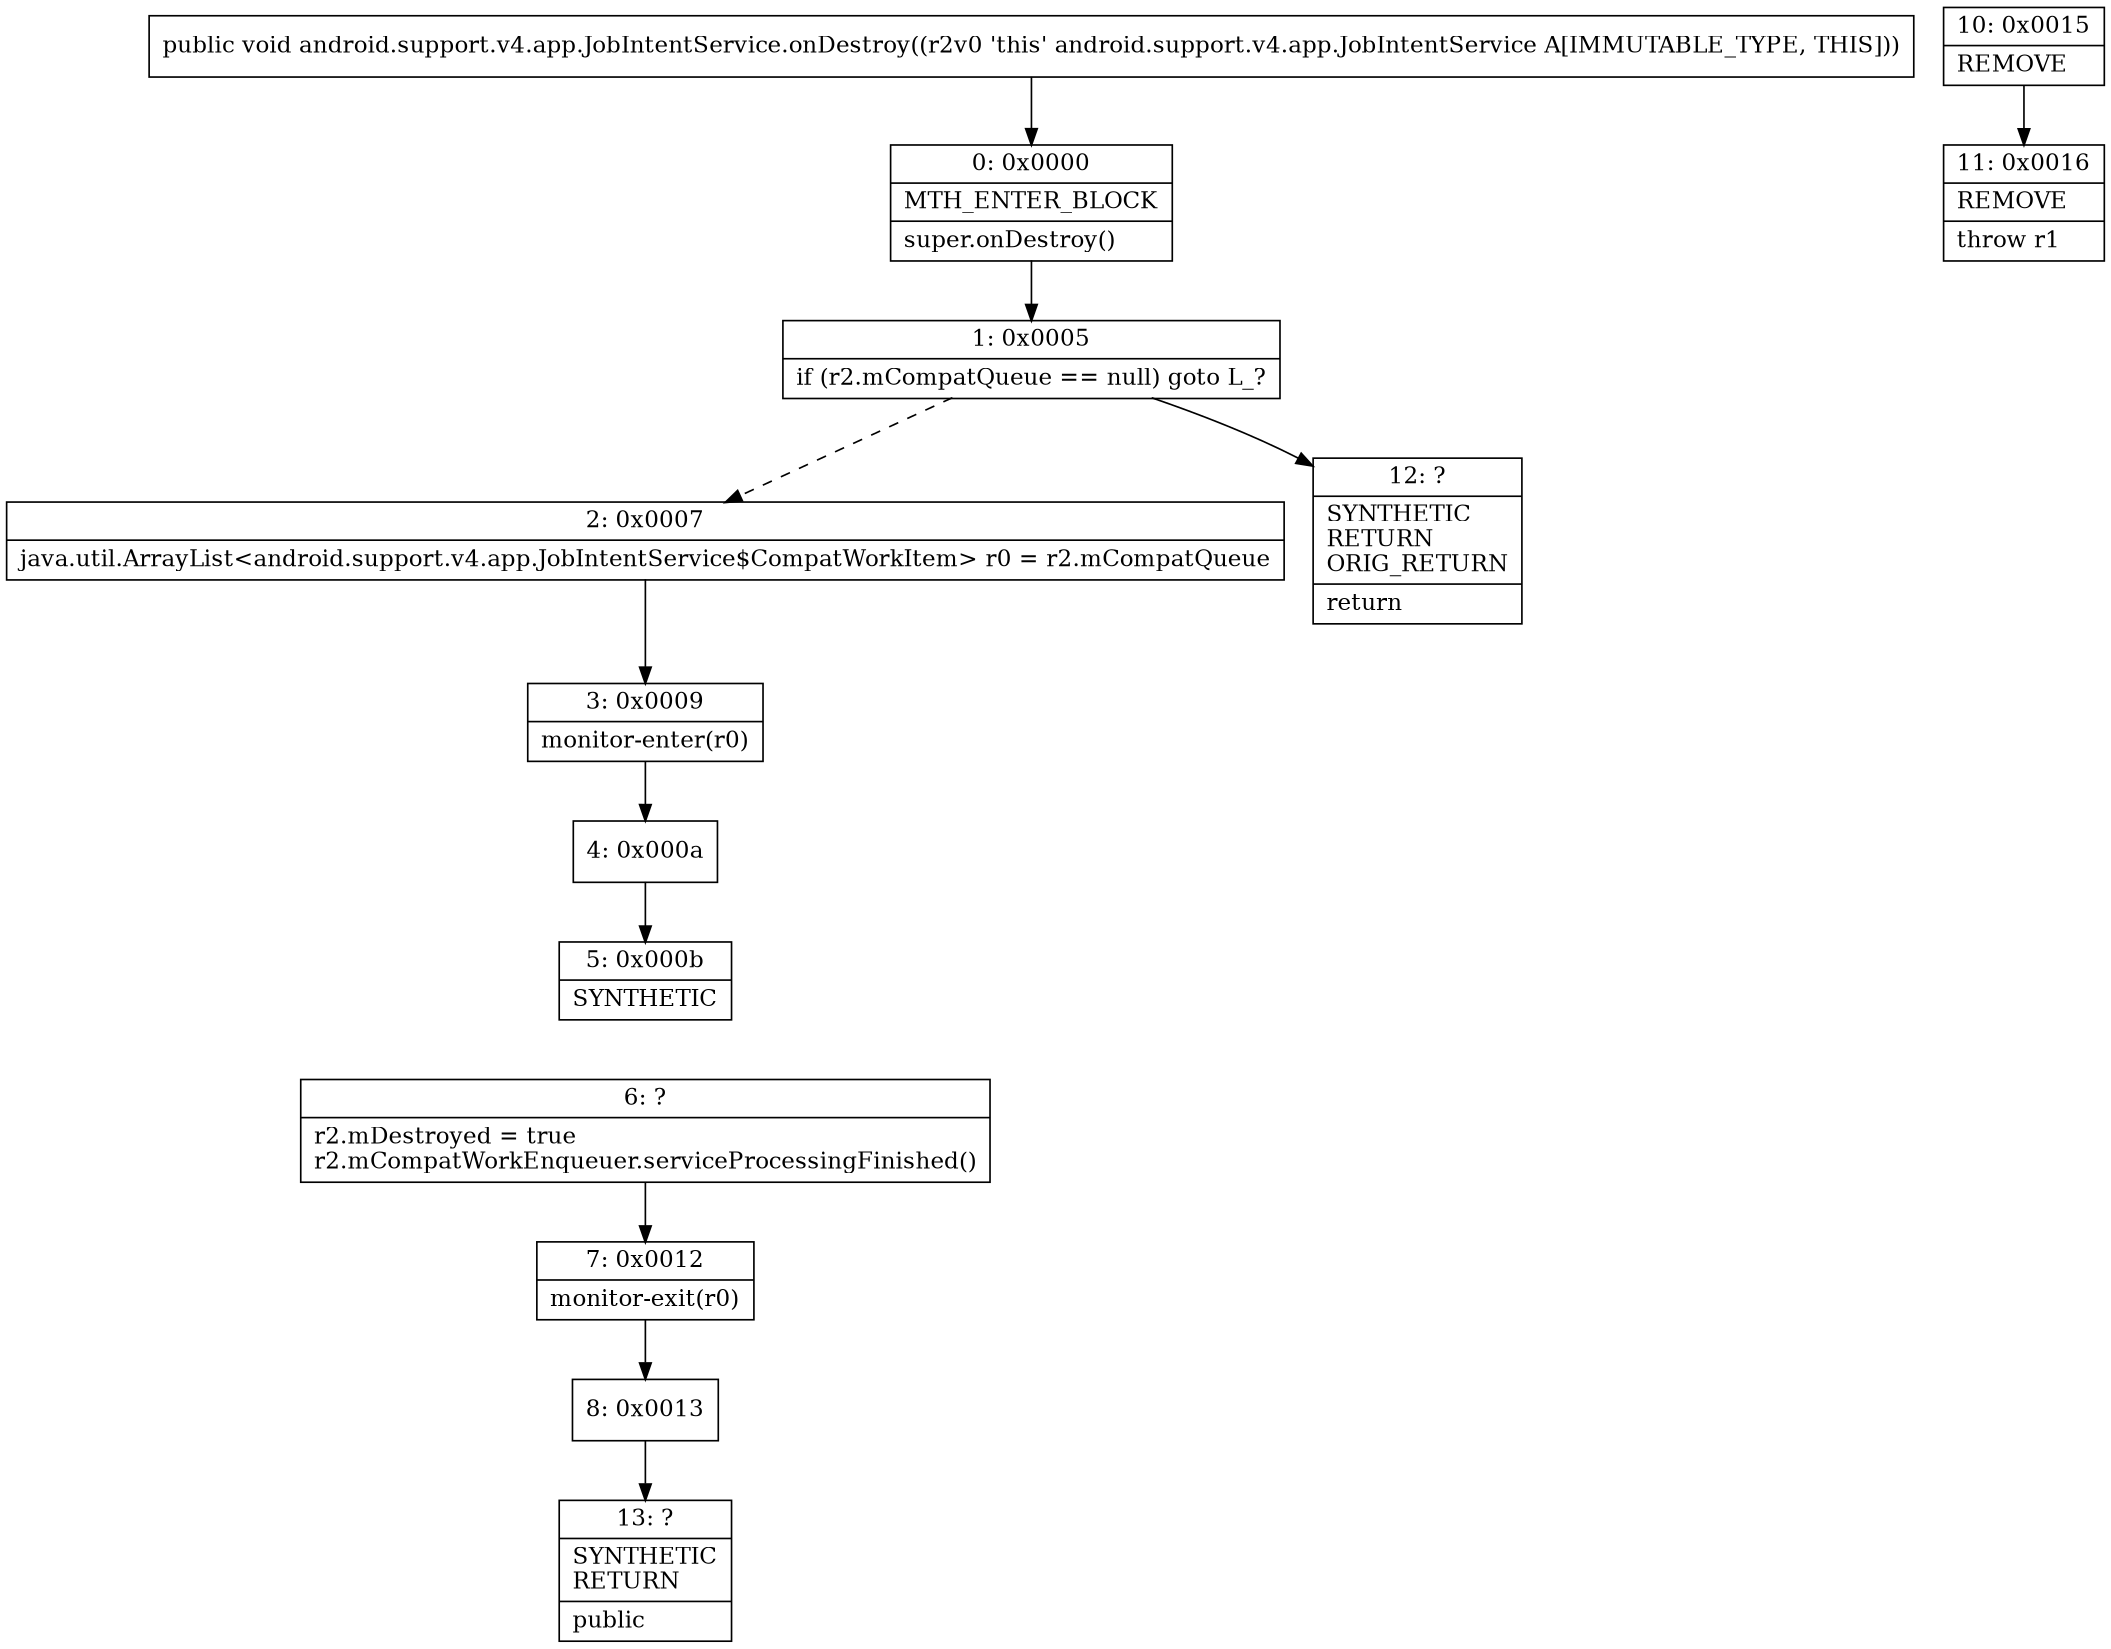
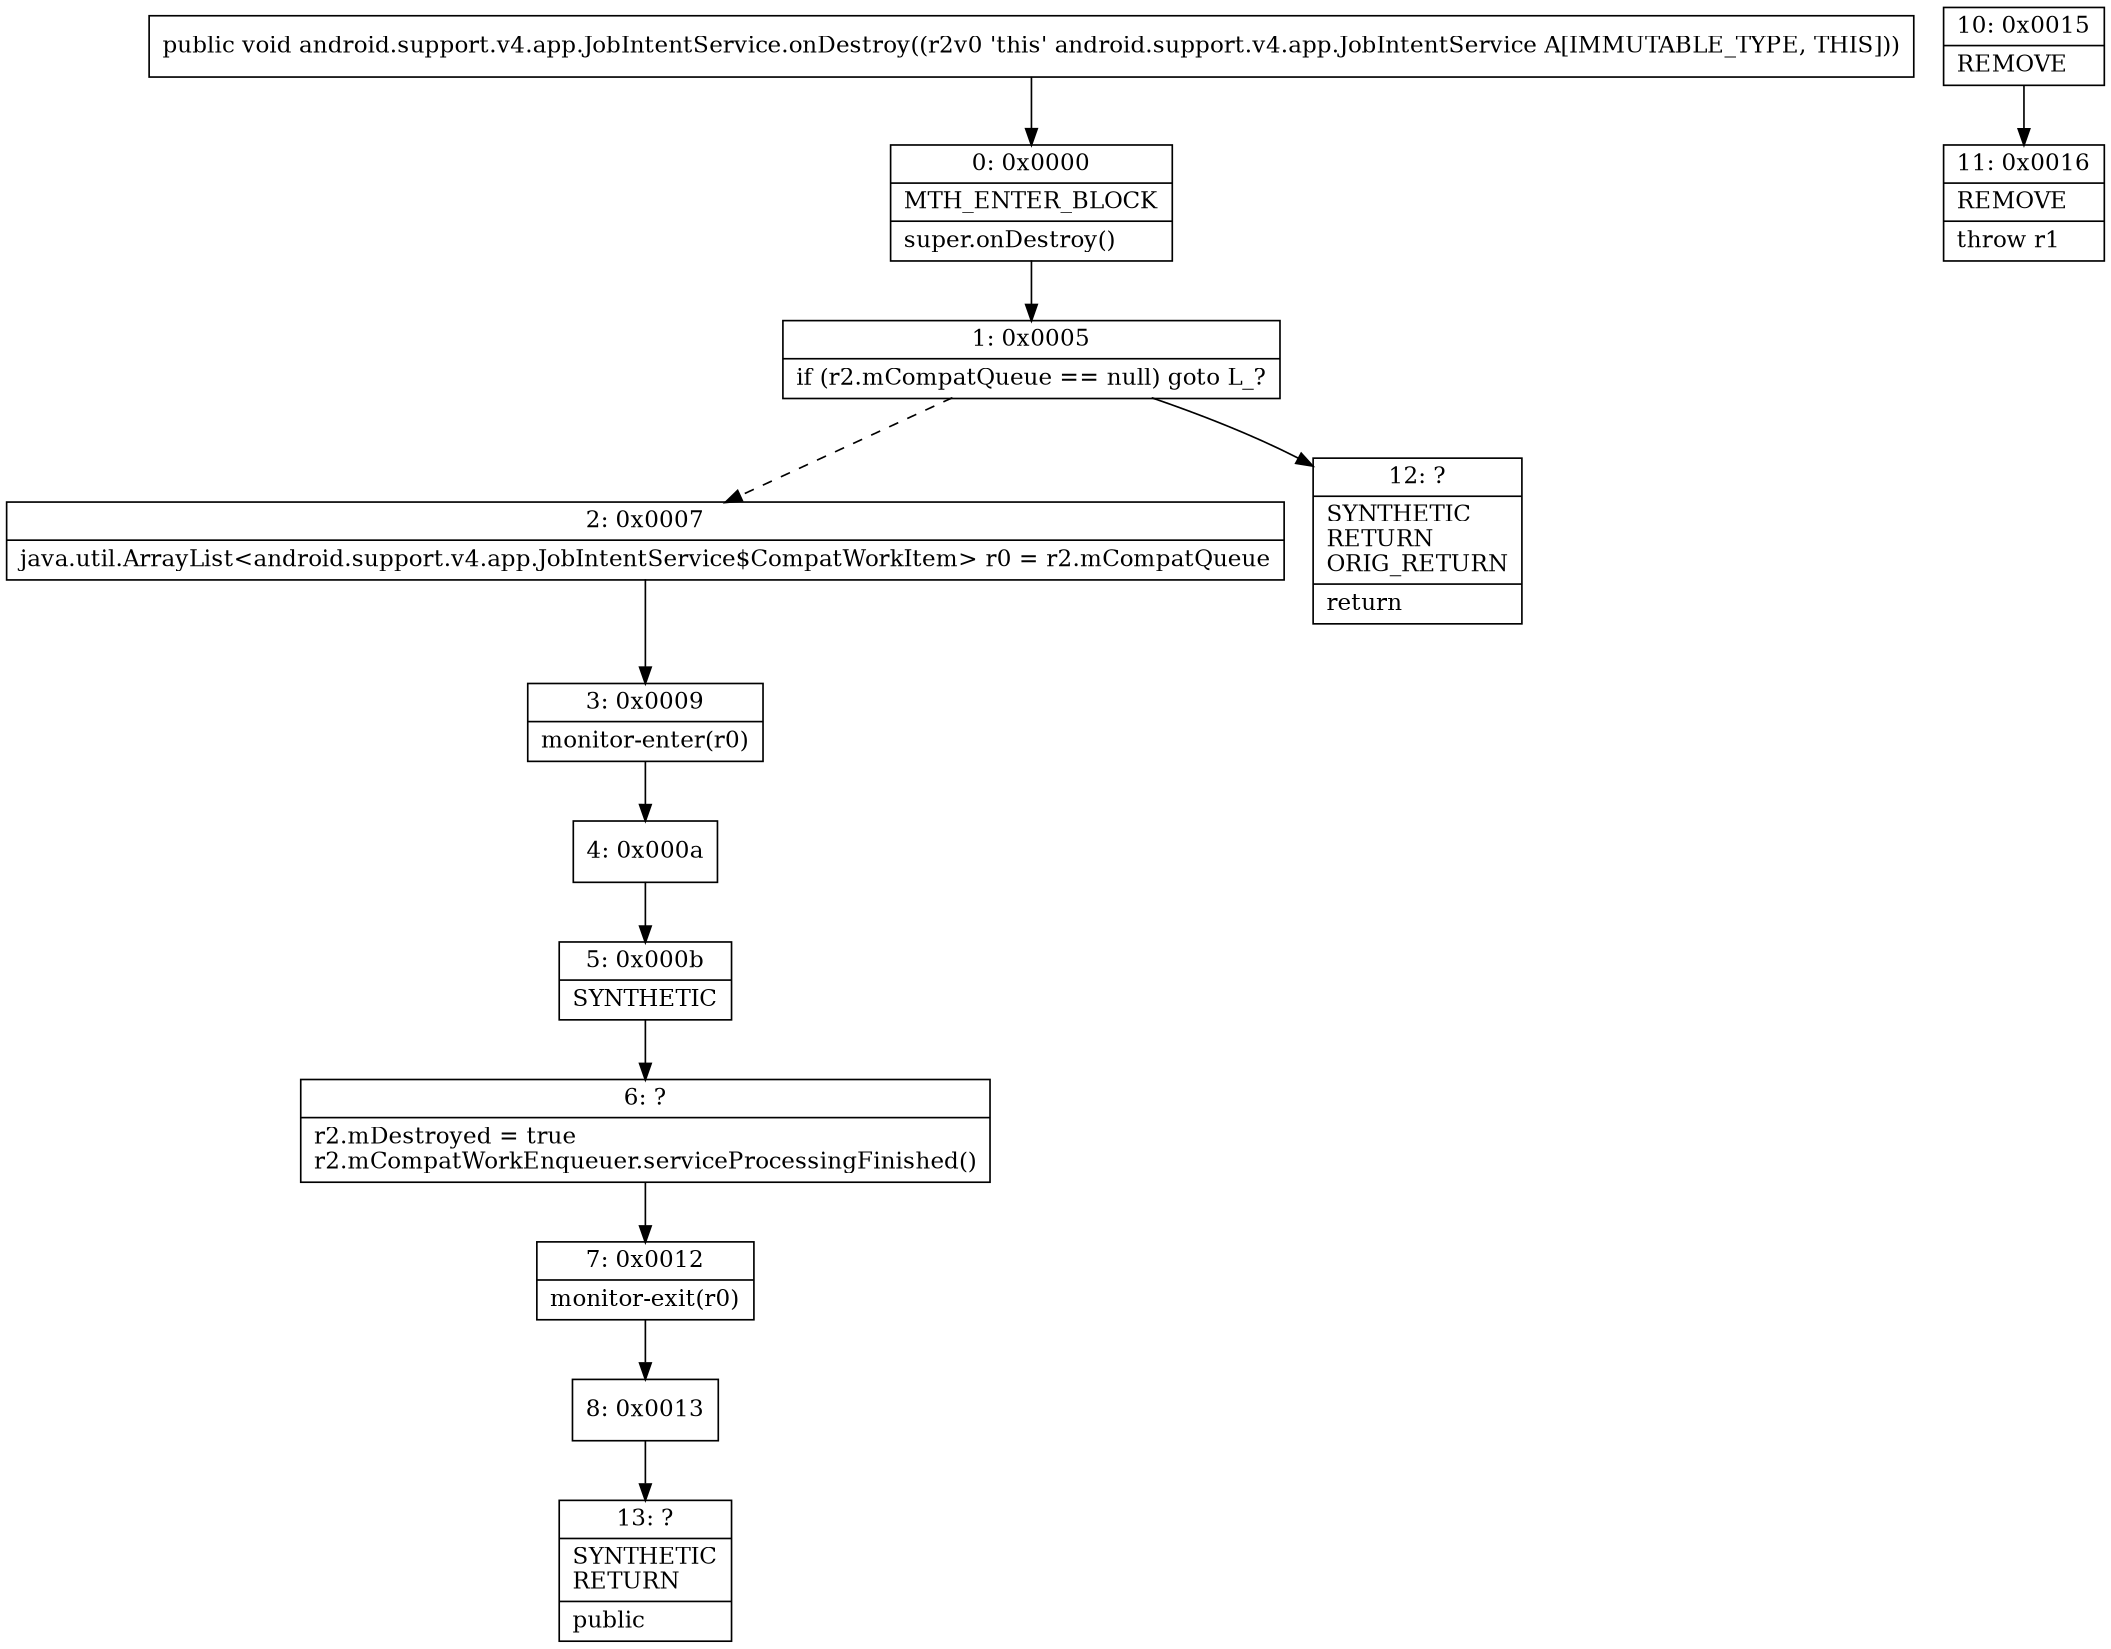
none -> (645, 1041)
